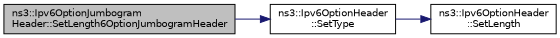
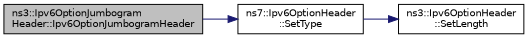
(119, 19) -> (103, 19)
(333, 19) -> (301, 19)
